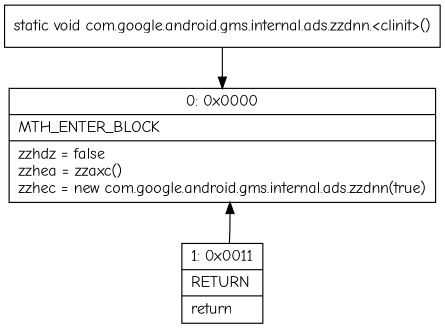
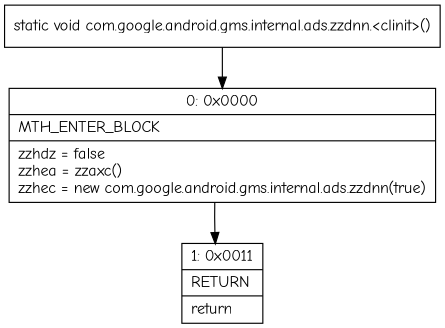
(230, 229) -> (215, 217)
